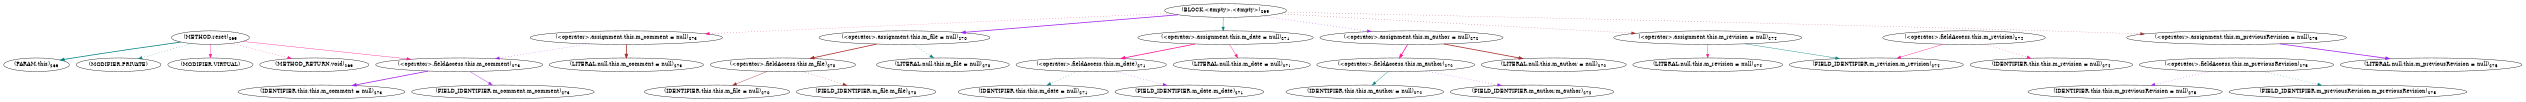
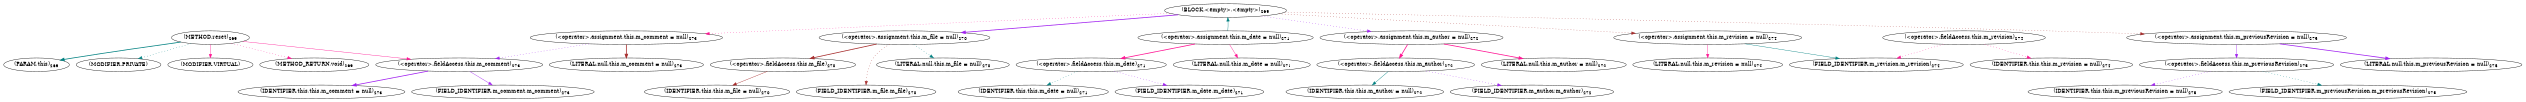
(1223, 22) -> (1228, 26)
none -> (2237, 49)
(1481, 51) -> (1481, 51)
(1922, 51) -> (1922, 51)
(823, 78) -> (872, 59)
